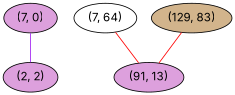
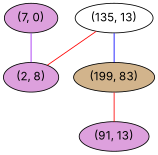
(105, 18) -> none
none -> (114, 18)
(192, 18) -> (114, 77)
(31, 77) -> (31, 77)
